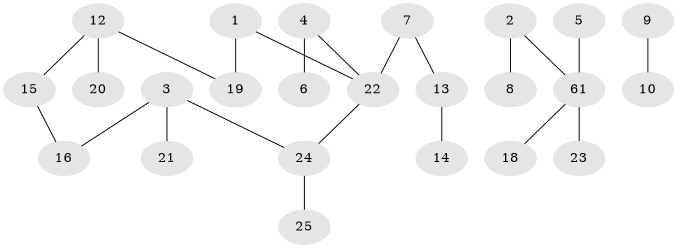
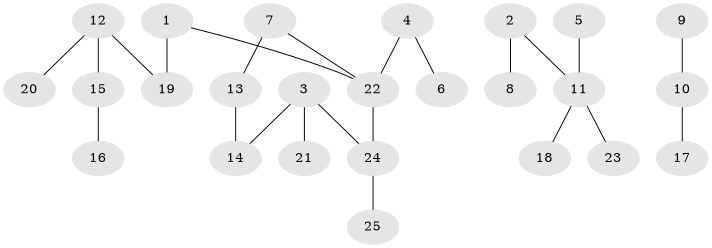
(579, 90) -> (579, 90)
(115, 124) -> (270, 124)
none -> (682, 158)
